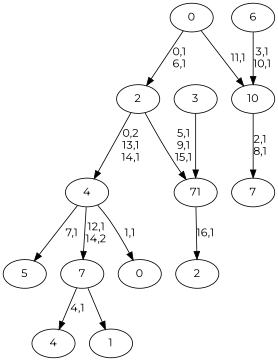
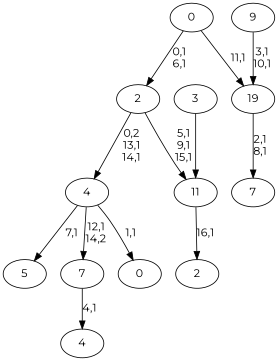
(253, 18) -> (253, 18)
(253, 99) -> (253, 99)
(196, 192) -> (196, 192)
(111, 343) -> none
